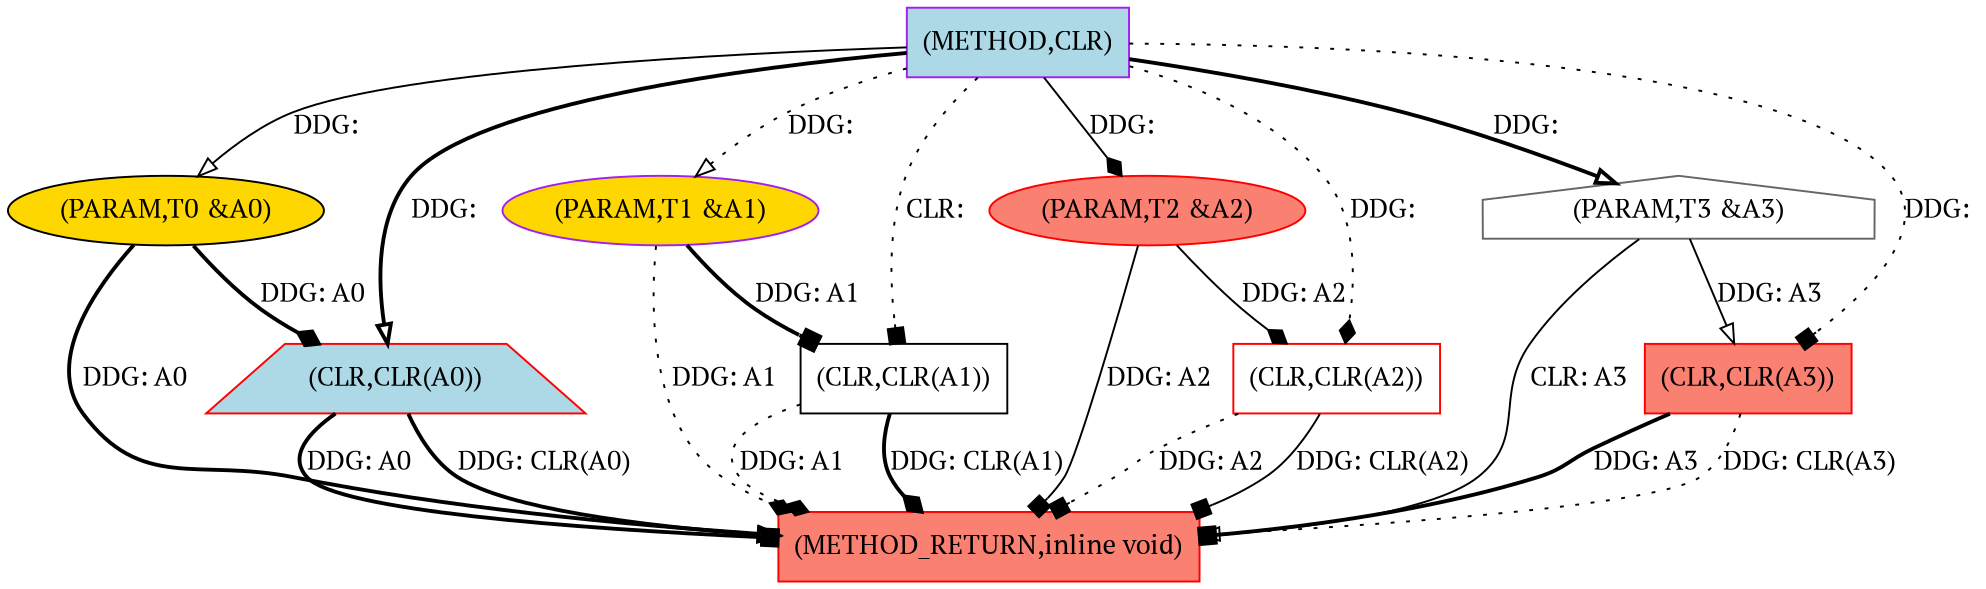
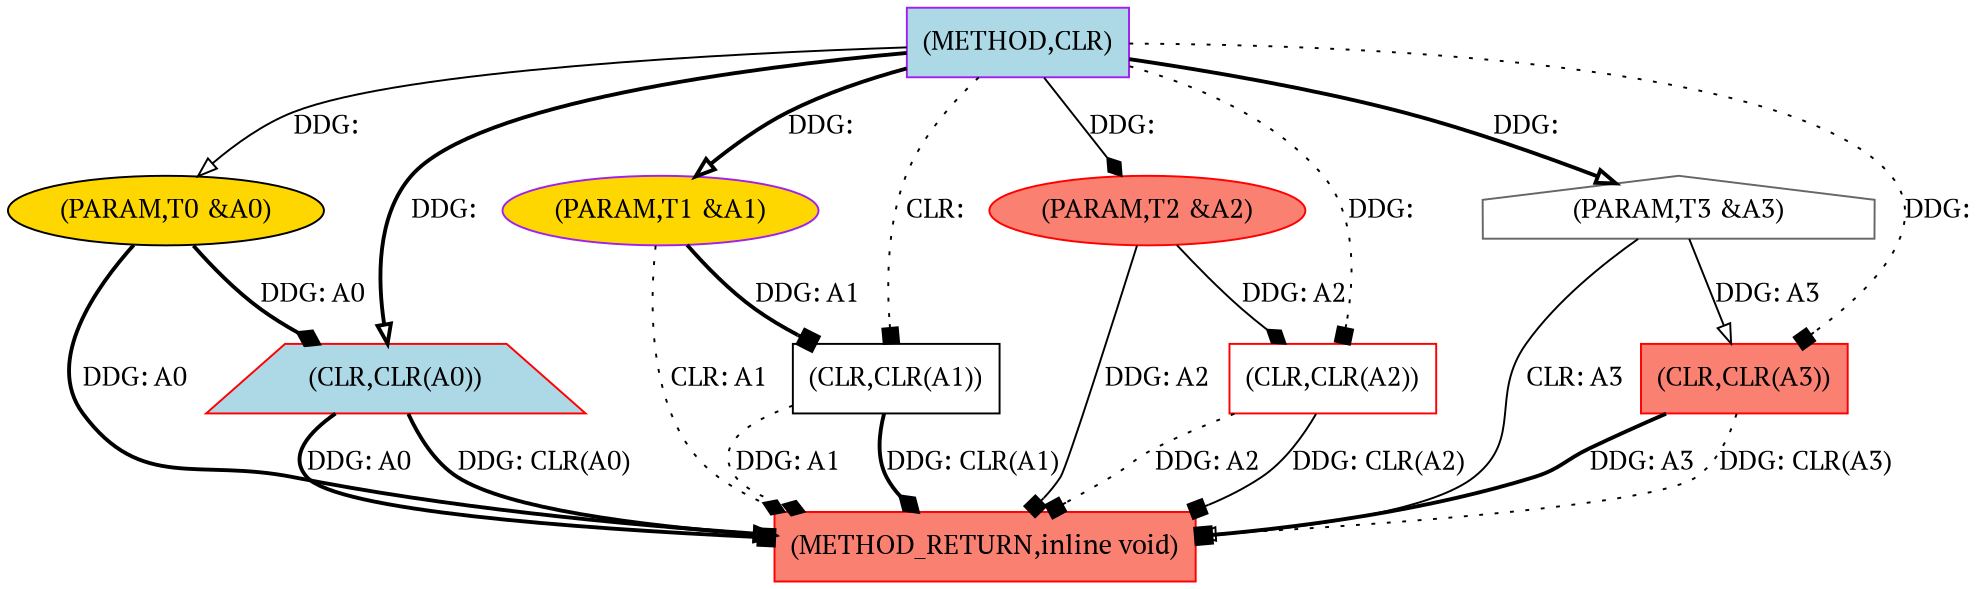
(803, 105) -> (803, 105)
(1297, 149) -> (1298, 151)
(725, 379) -> (719, 379)
